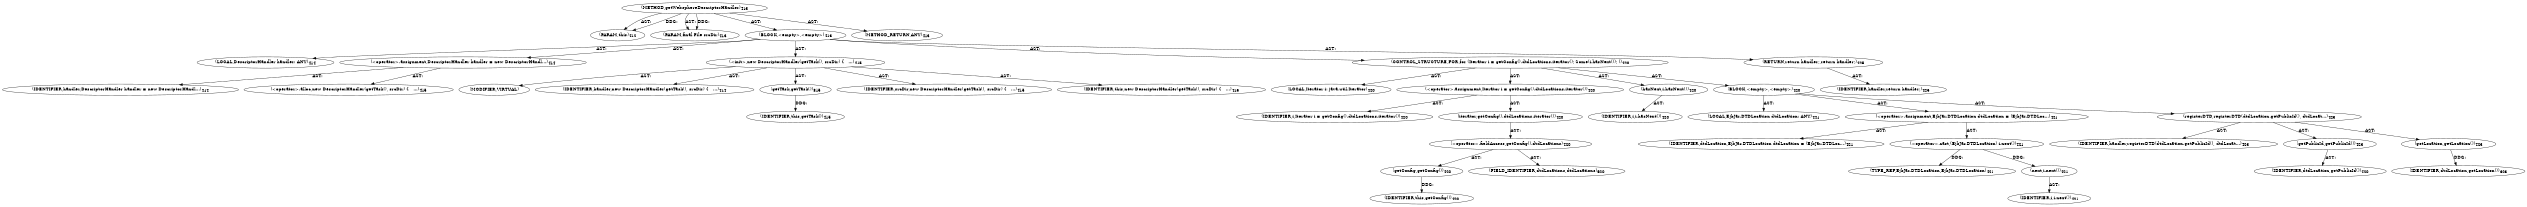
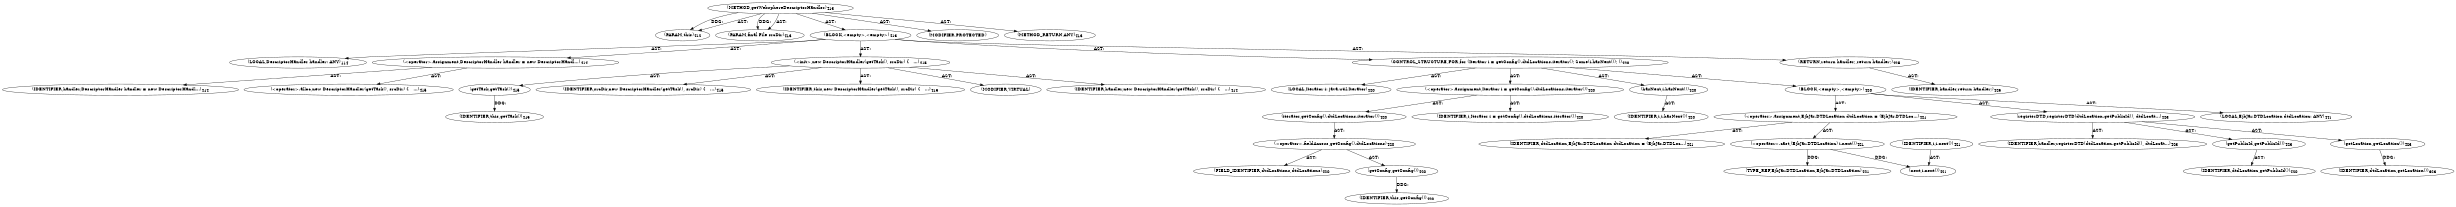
none -> (958, 35)
(312, 62) -> (345, 62)
(817, 89) -> (516, 89)
(1601, 171) -> (1326, 171)
(2049, 183) -> (1930, 156)
